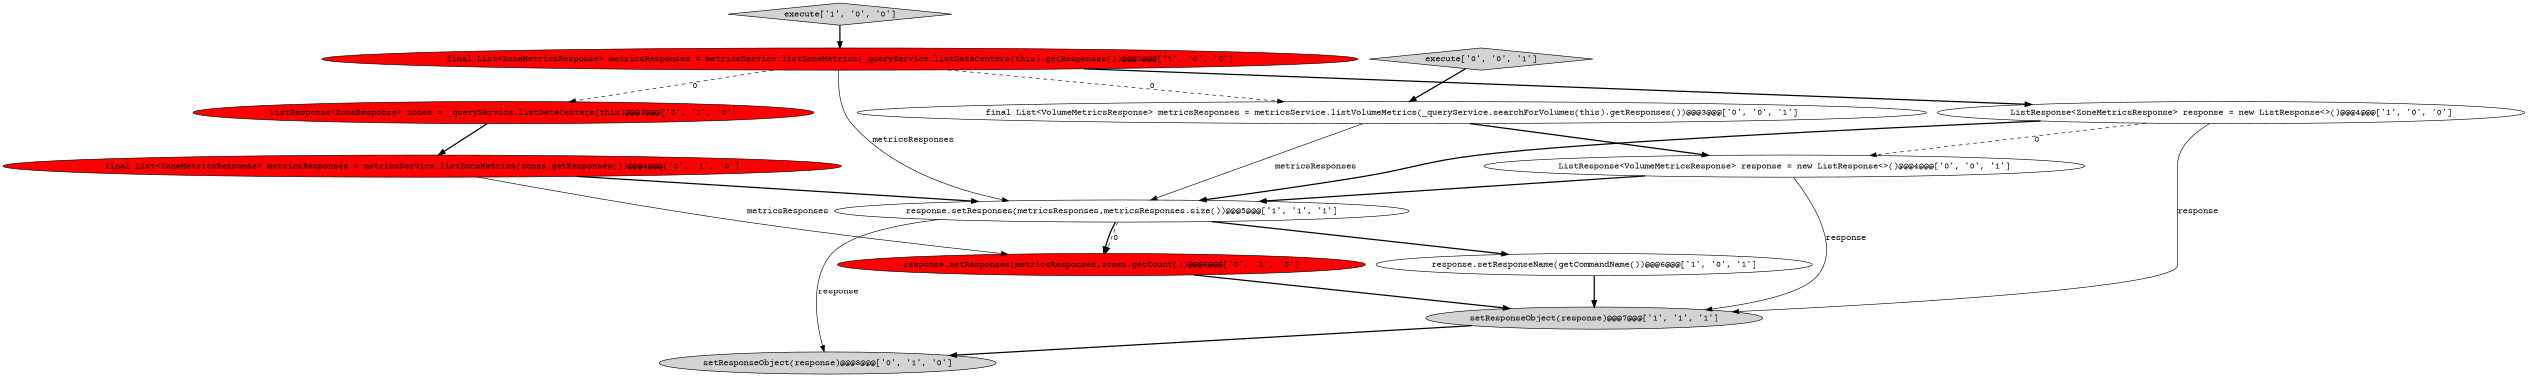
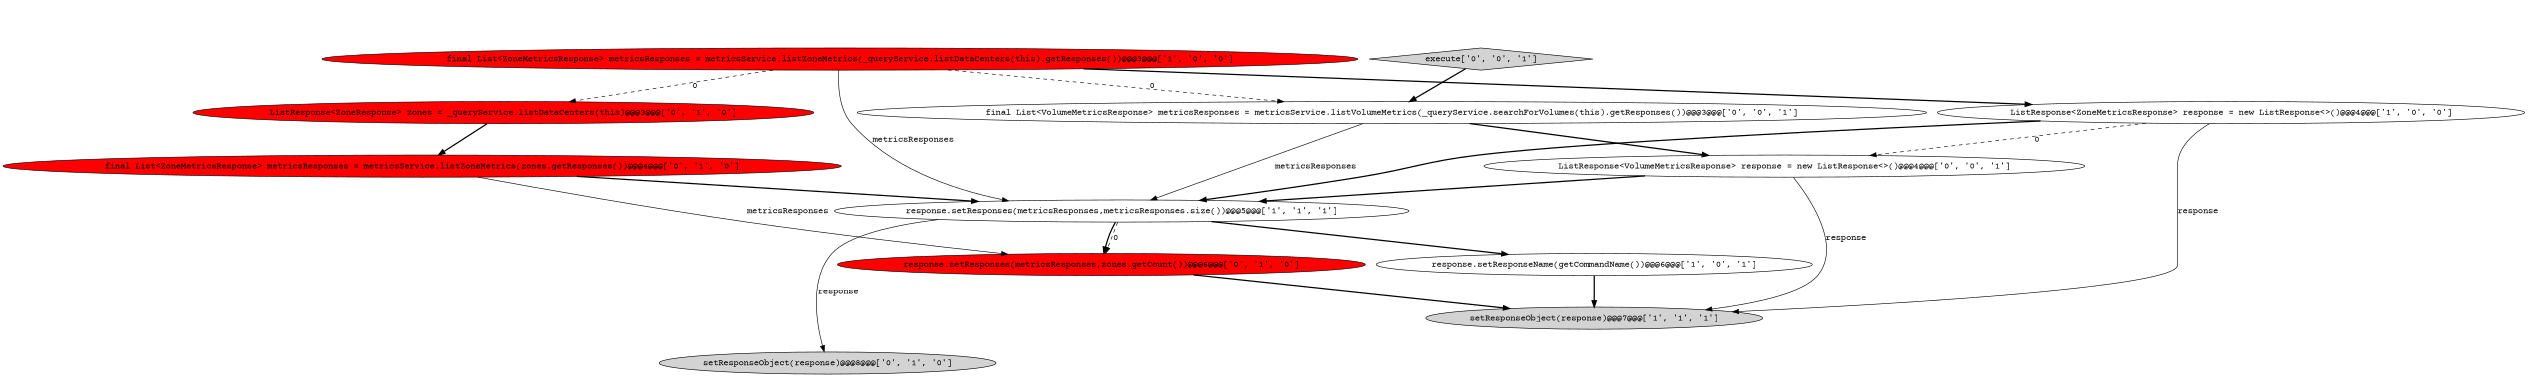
(840, 14) -> none
(1214, 340) -> none
